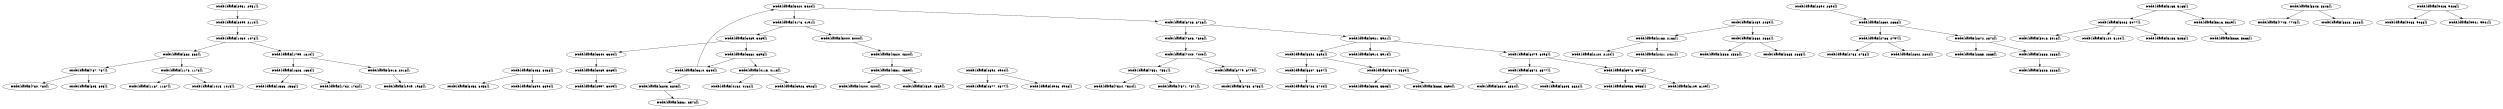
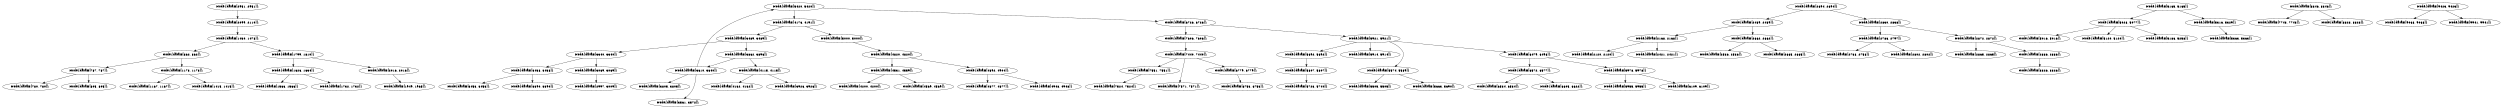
none -> (1786, 14)
none -> (565, 62)
none -> (939, 62)
(1346, 62) -> (1403, 51)
(1163, 78) -> (1183, 70)
(668, 94) -> (694, 87)
